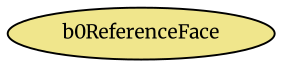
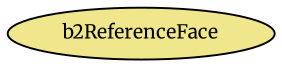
(141, 34) -> (141, 34)
